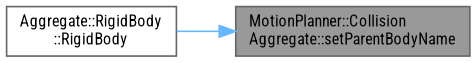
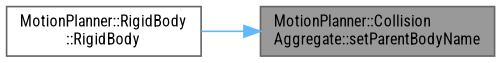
(91, 31) -> (104, 31)
